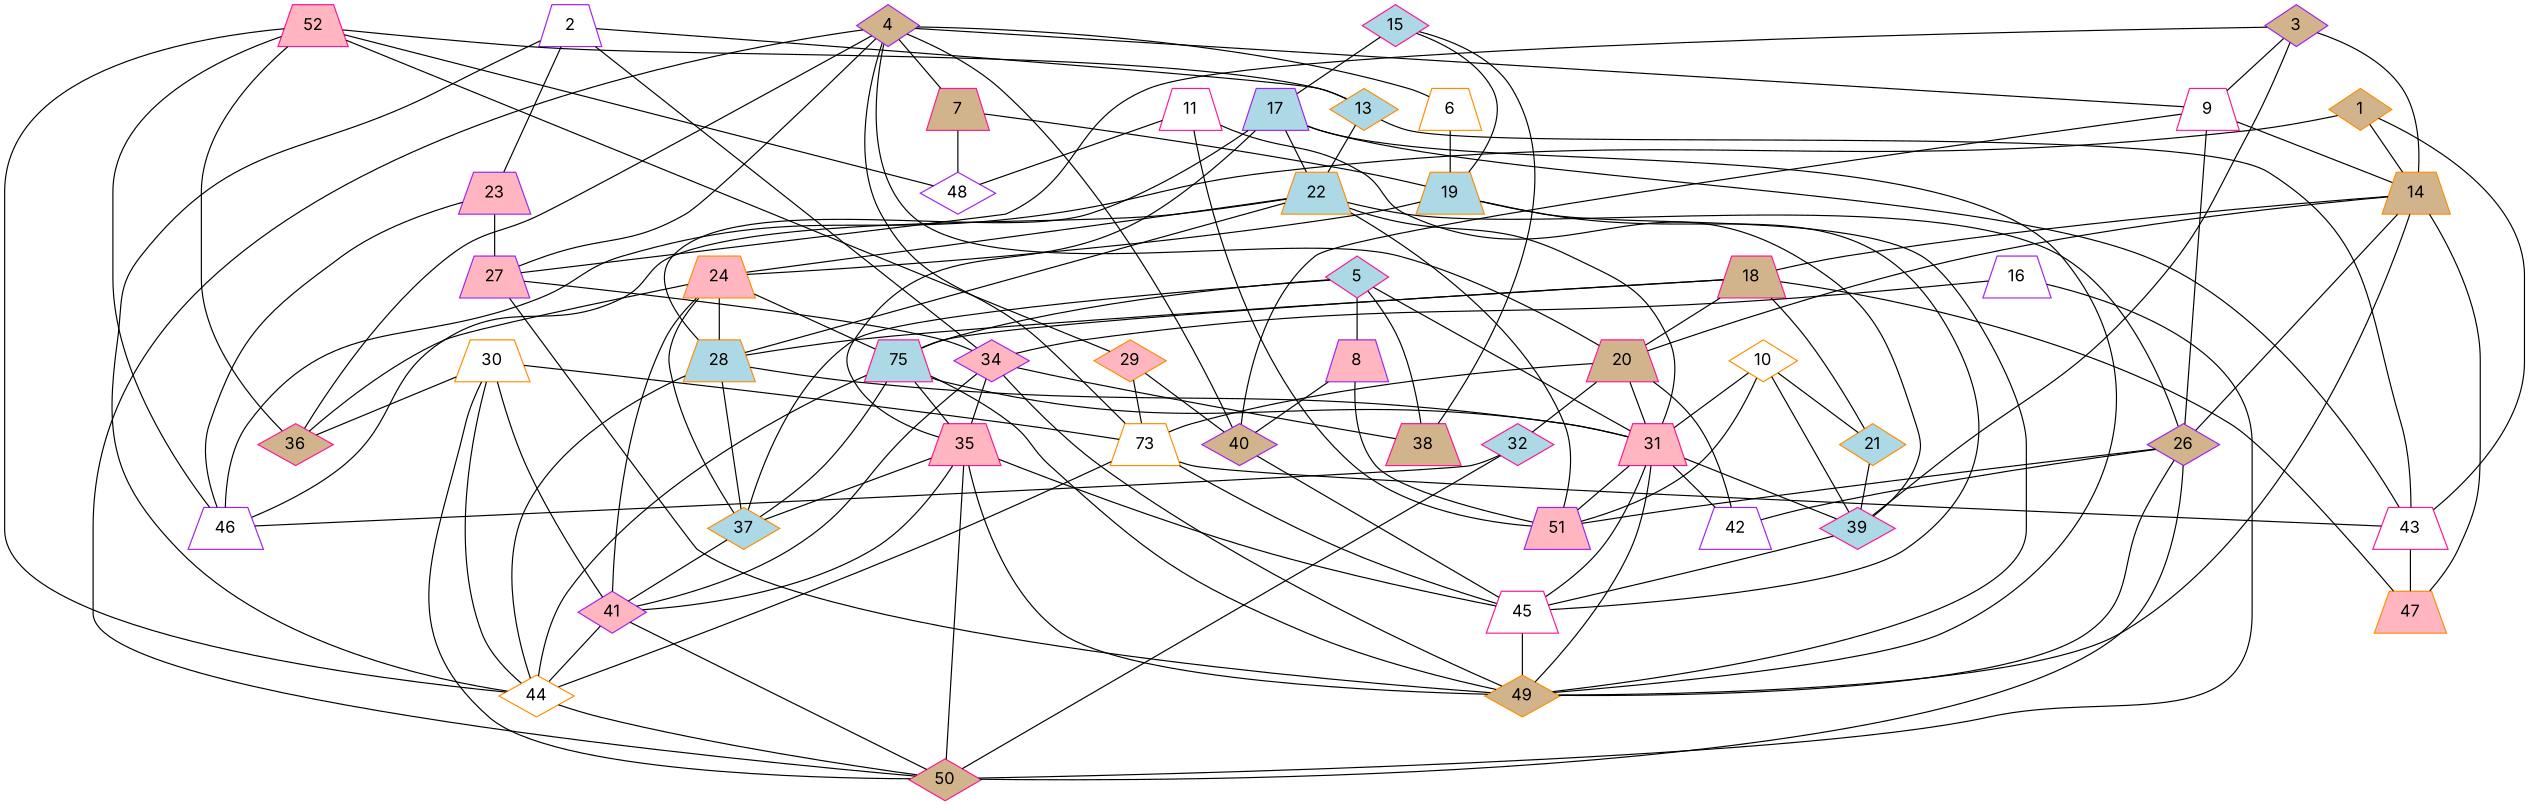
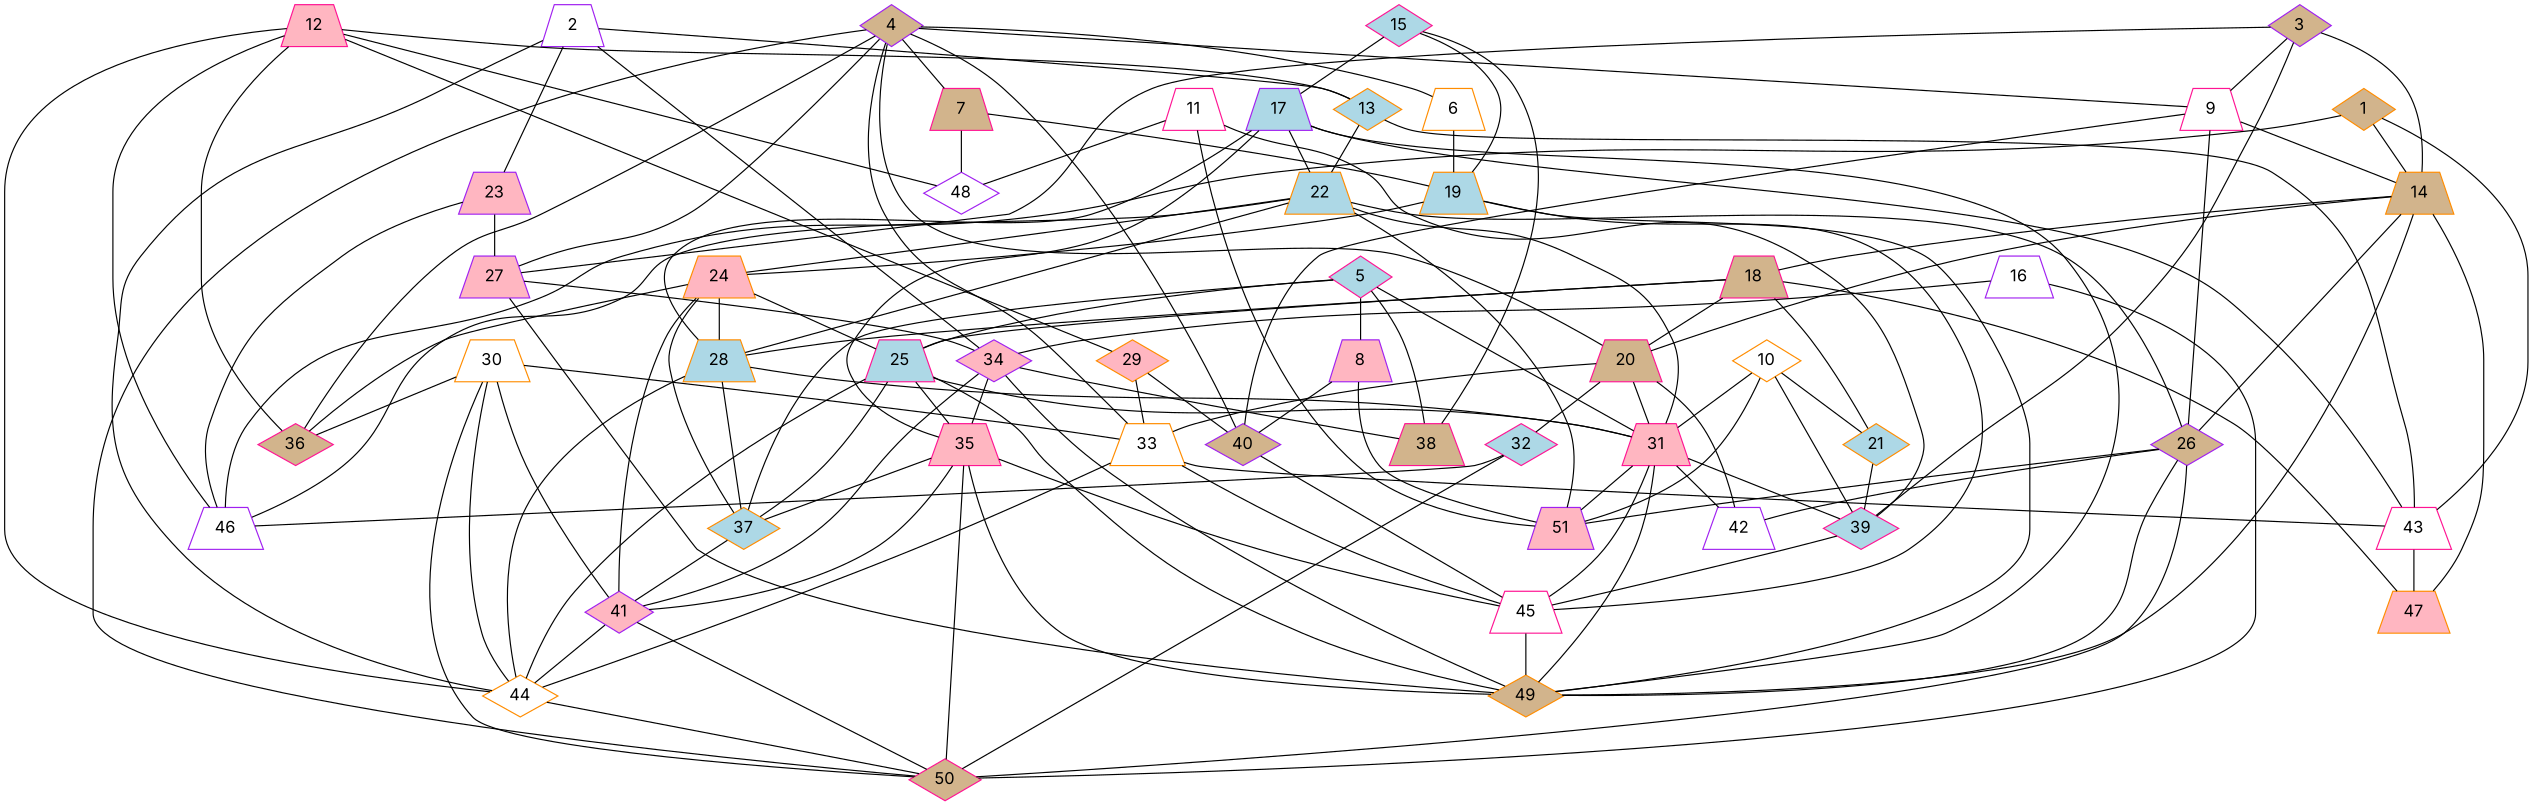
(313, 26) -> (314, 26)
(899, 361) -> (900, 361)
(1145, 445) -> (1148, 445)
